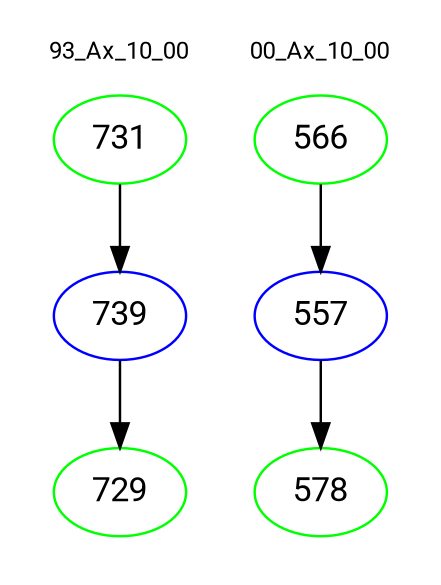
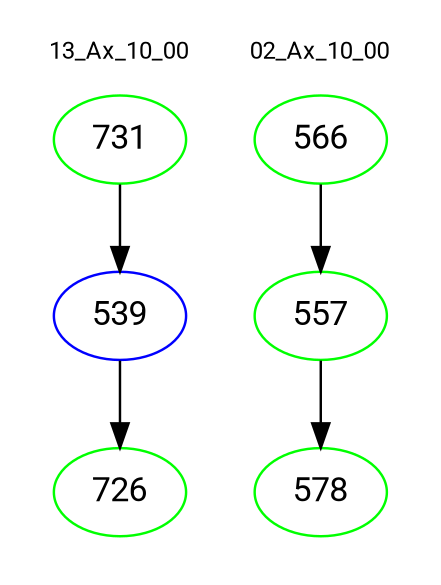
(120, 53) -> (120, 53)
(321, 53) -> (321, 53)
(120, 316) -> (120, 316)
(321, 316) -> (321, 316)
(120, 492) -> (120, 492)
